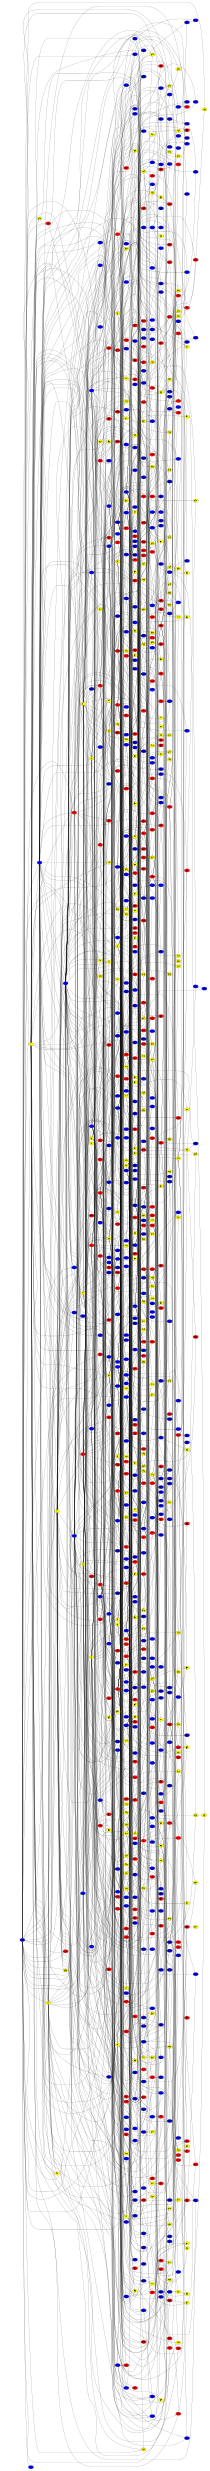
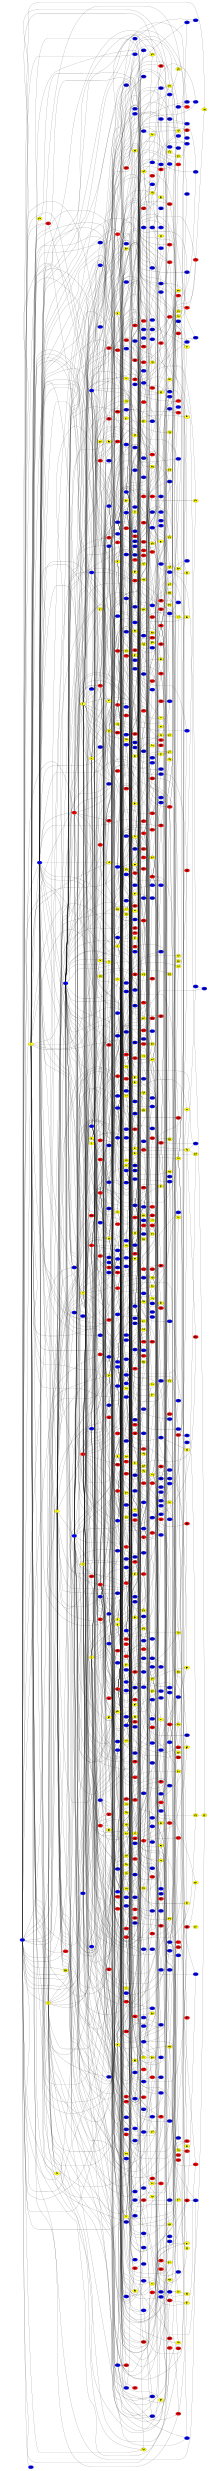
(170, 2209) -> none
